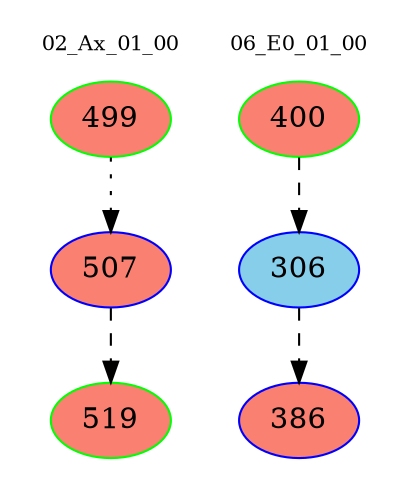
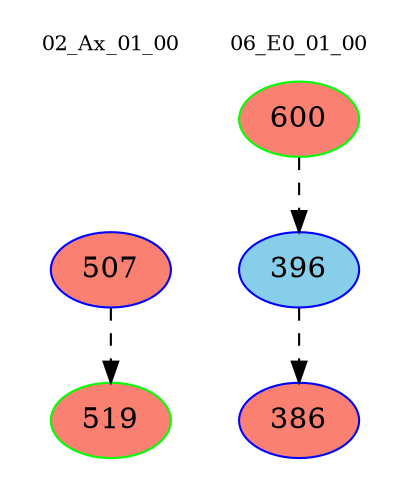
(111, 119) -> none
(299, 119) -> (299, 119)
(299, 270) -> (299, 270)
